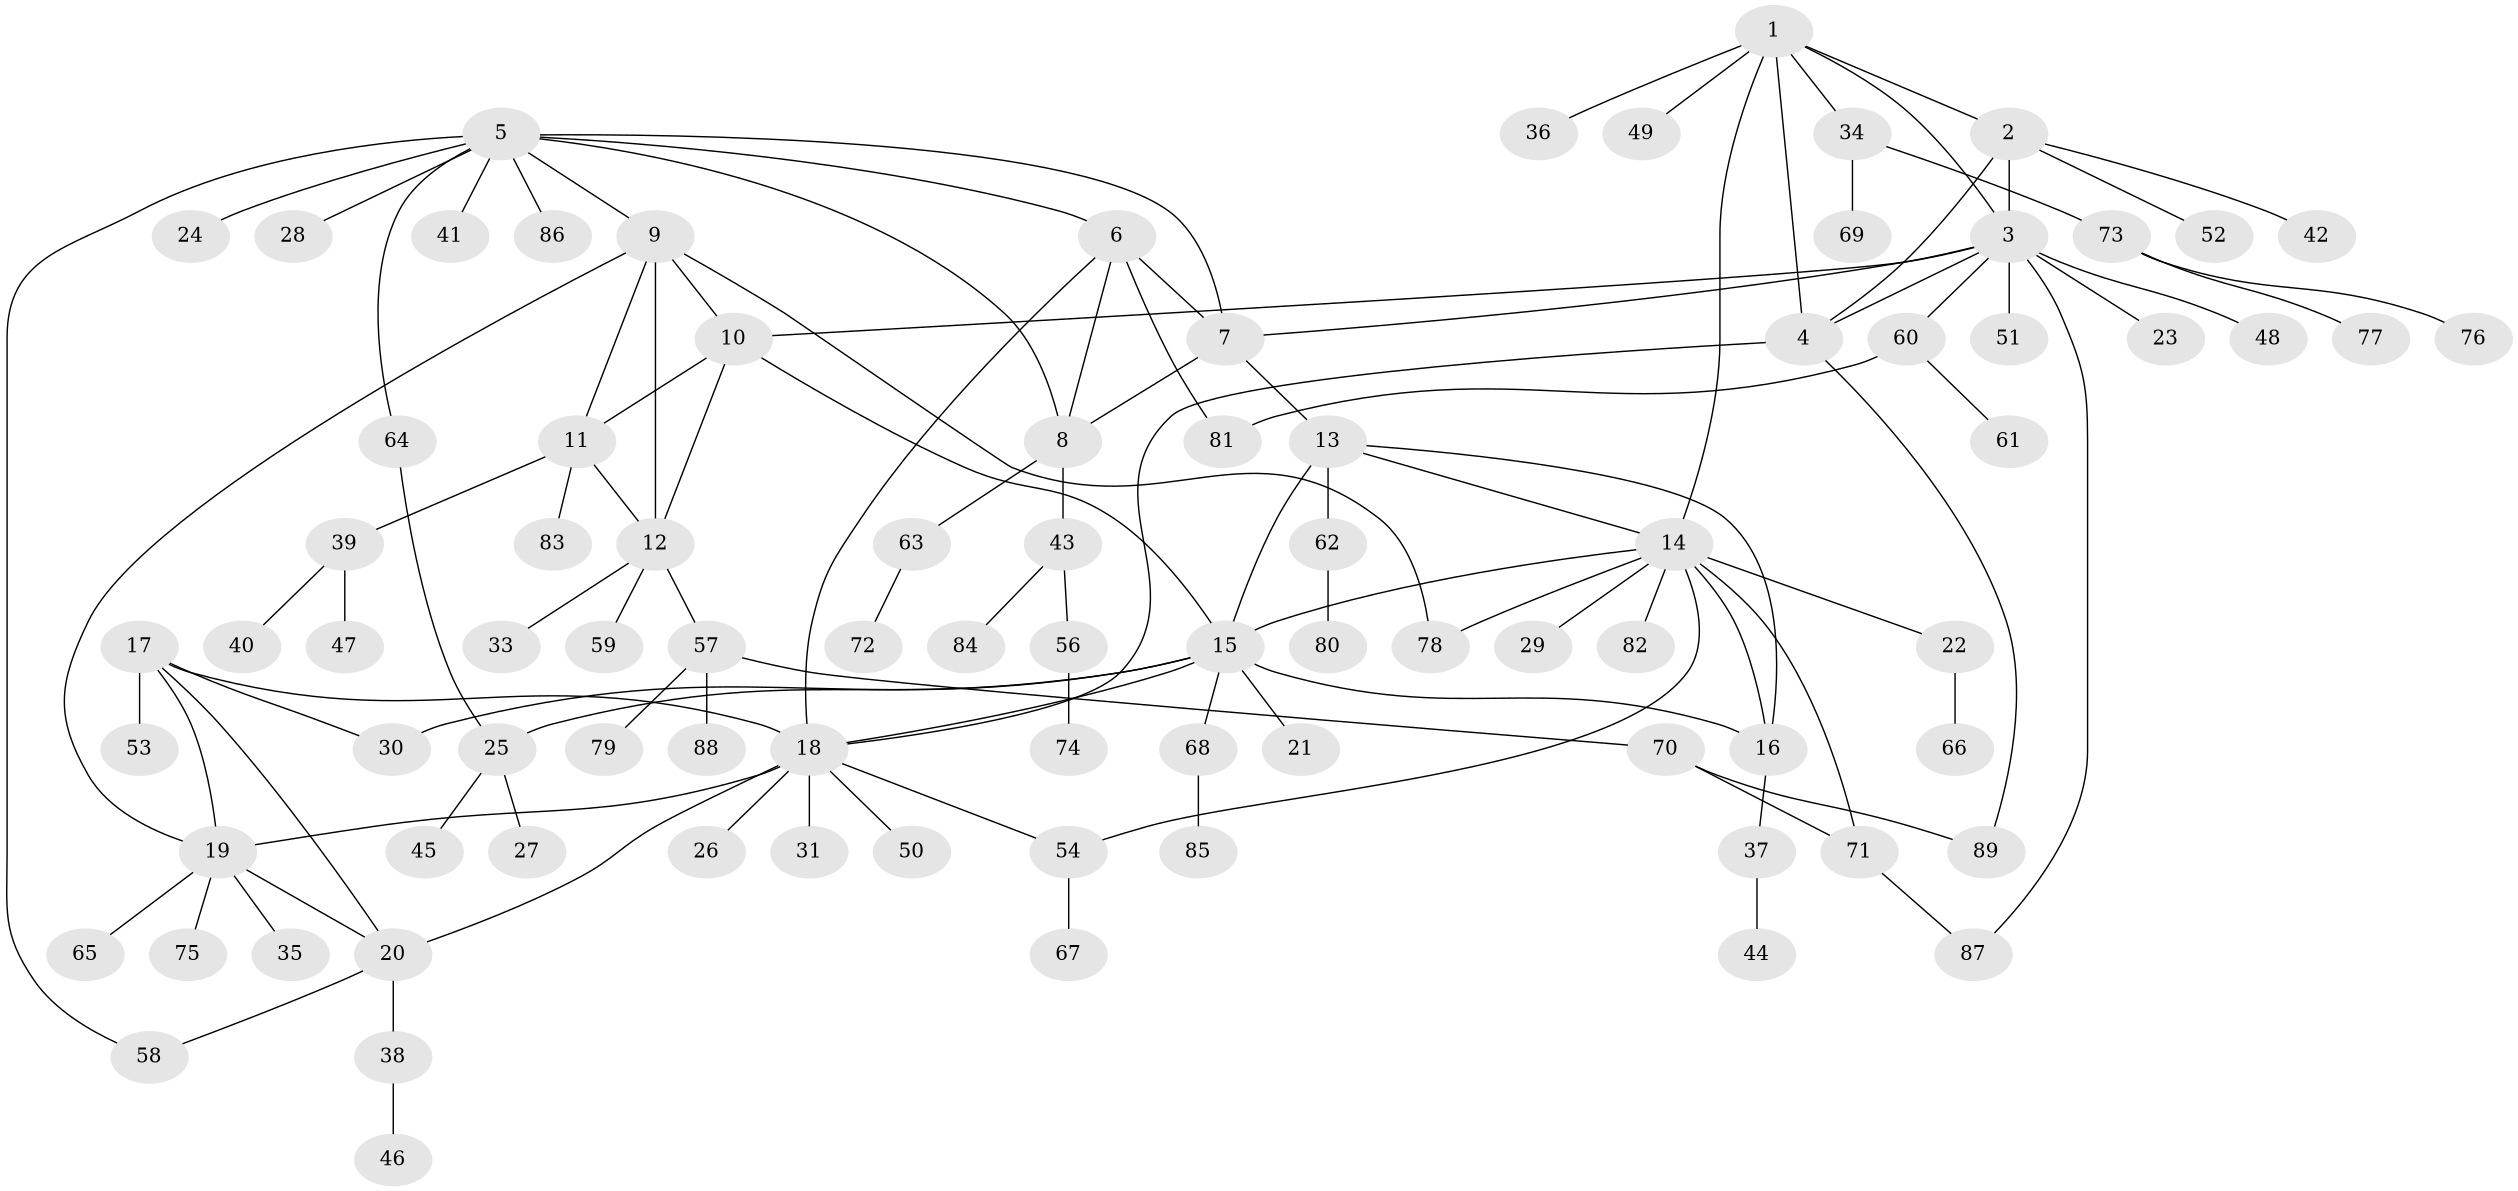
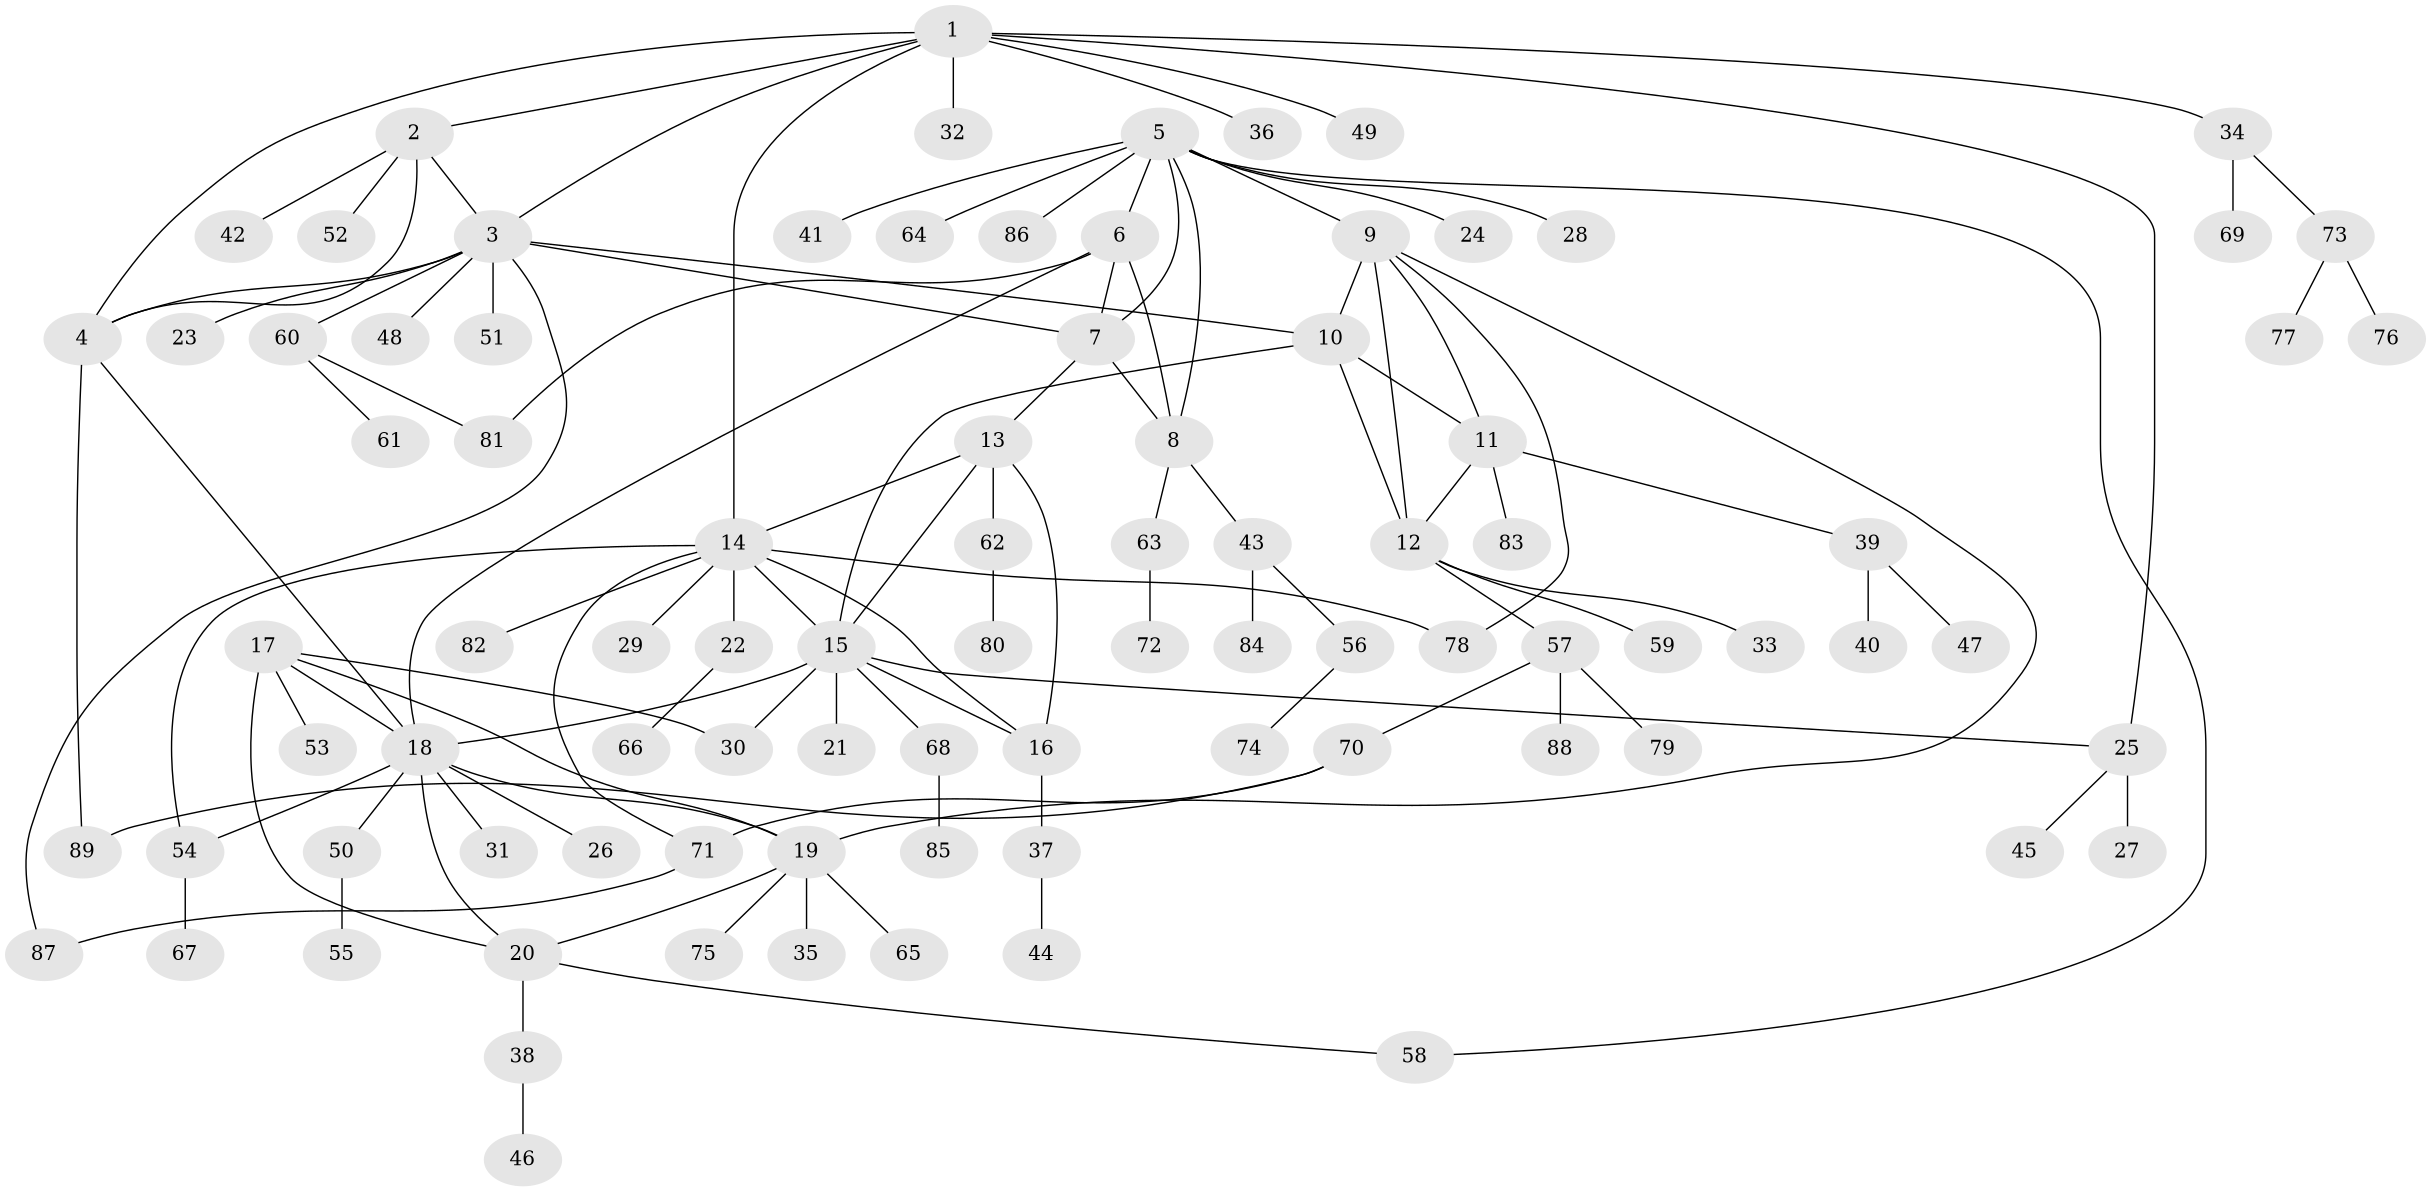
none -> (953, 134)
(427, 601) -> (1830, 121)
none -> (342, 955)
